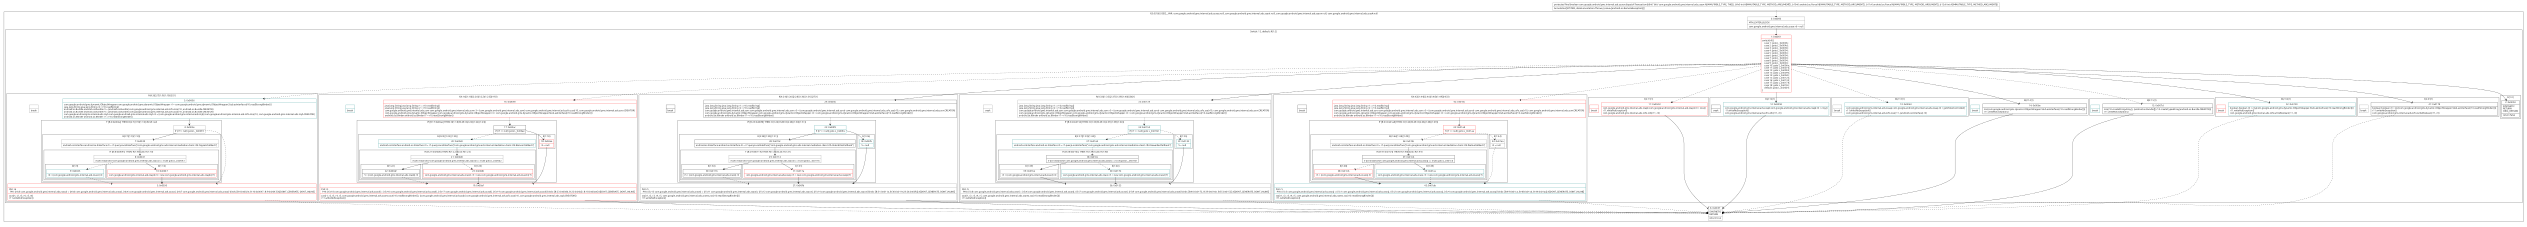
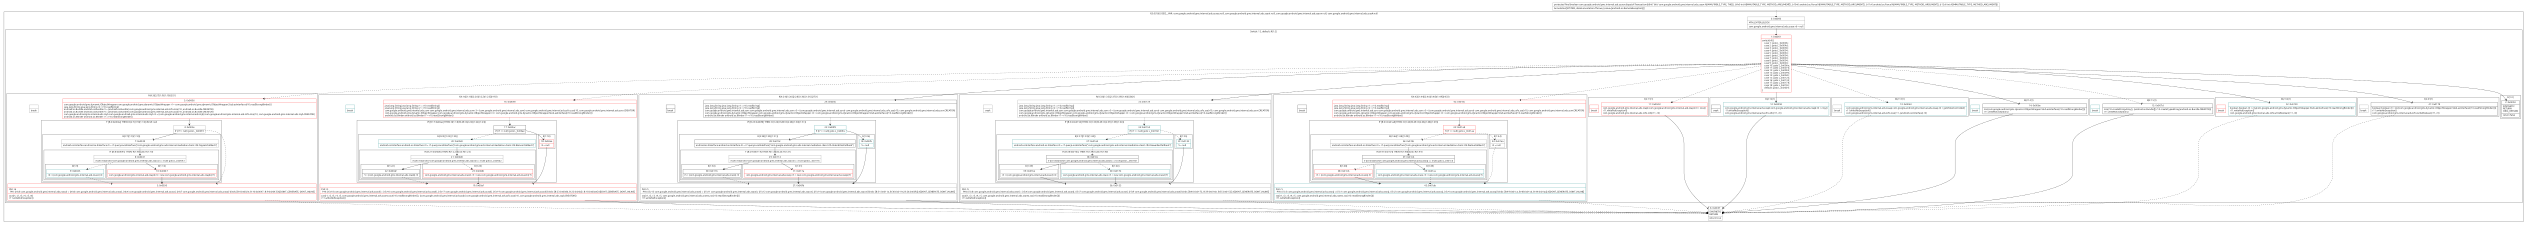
(189, 109) -> (189, 109)
